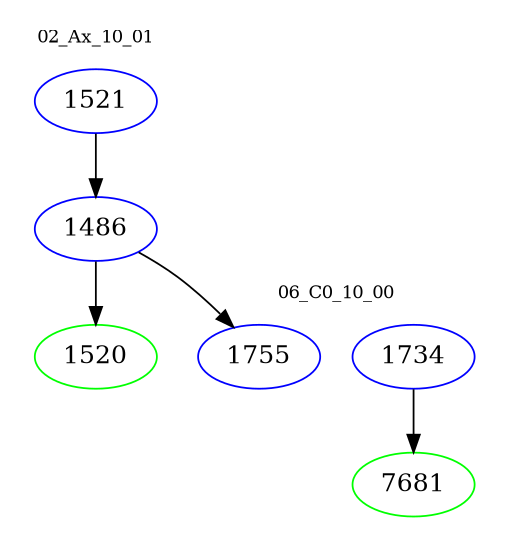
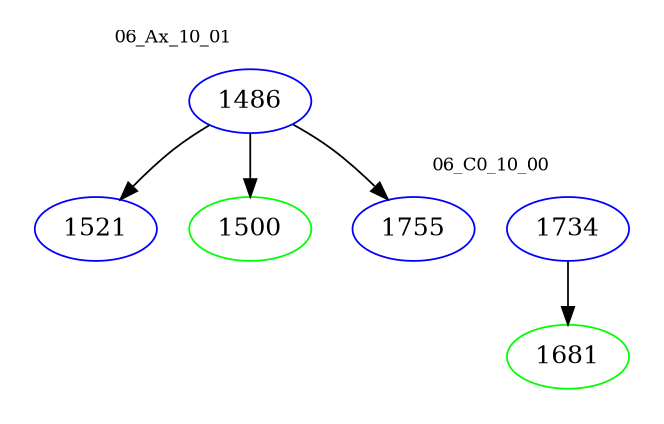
(96, 38) -> (173, 38)
(96, 156) -> (169, 153)
(96, 357) -> (250, 229)
(414, 485) -> (568, 357)
